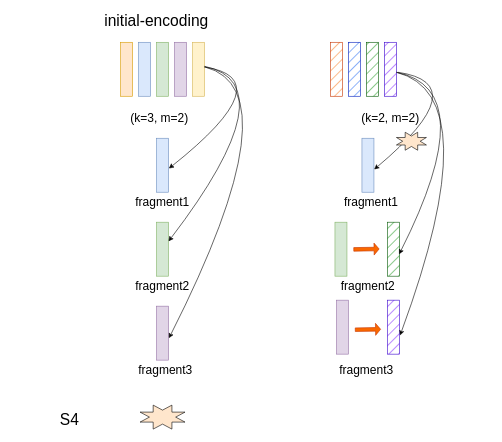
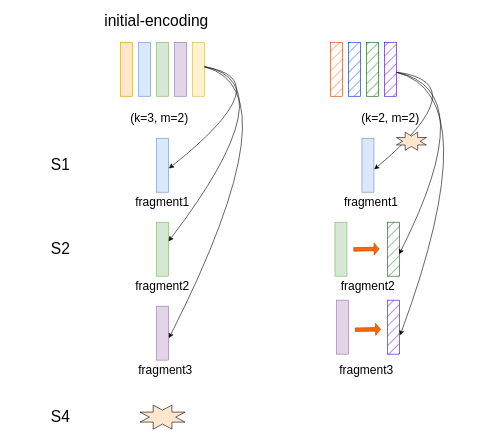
none -> (60, 165)
none -> (60, 249)
(69, 420) -> (60, 417)
